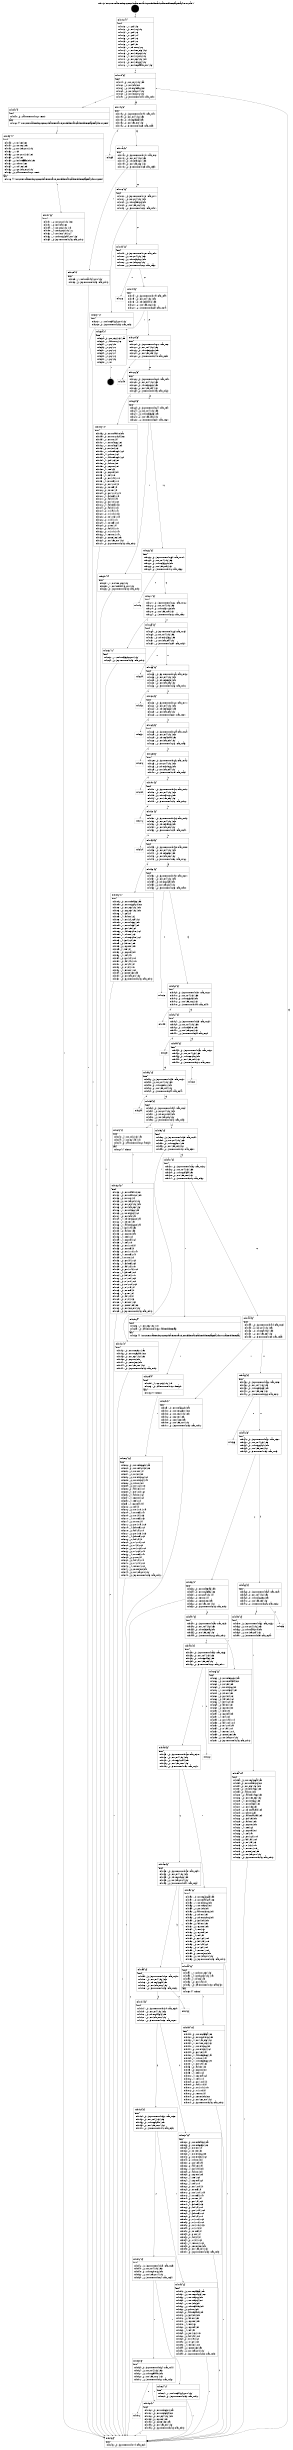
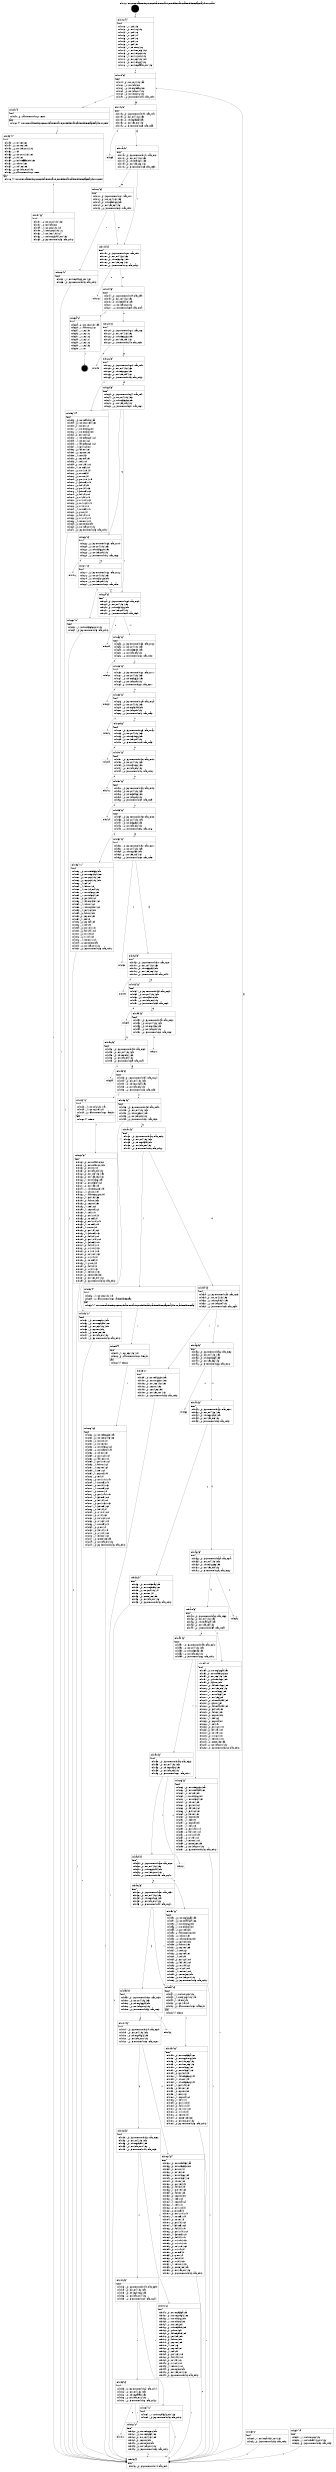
(101, 217) -> (135, 207)
(144, 499) -> (123, 500)
(207, 1612) -> (201, 1633)
